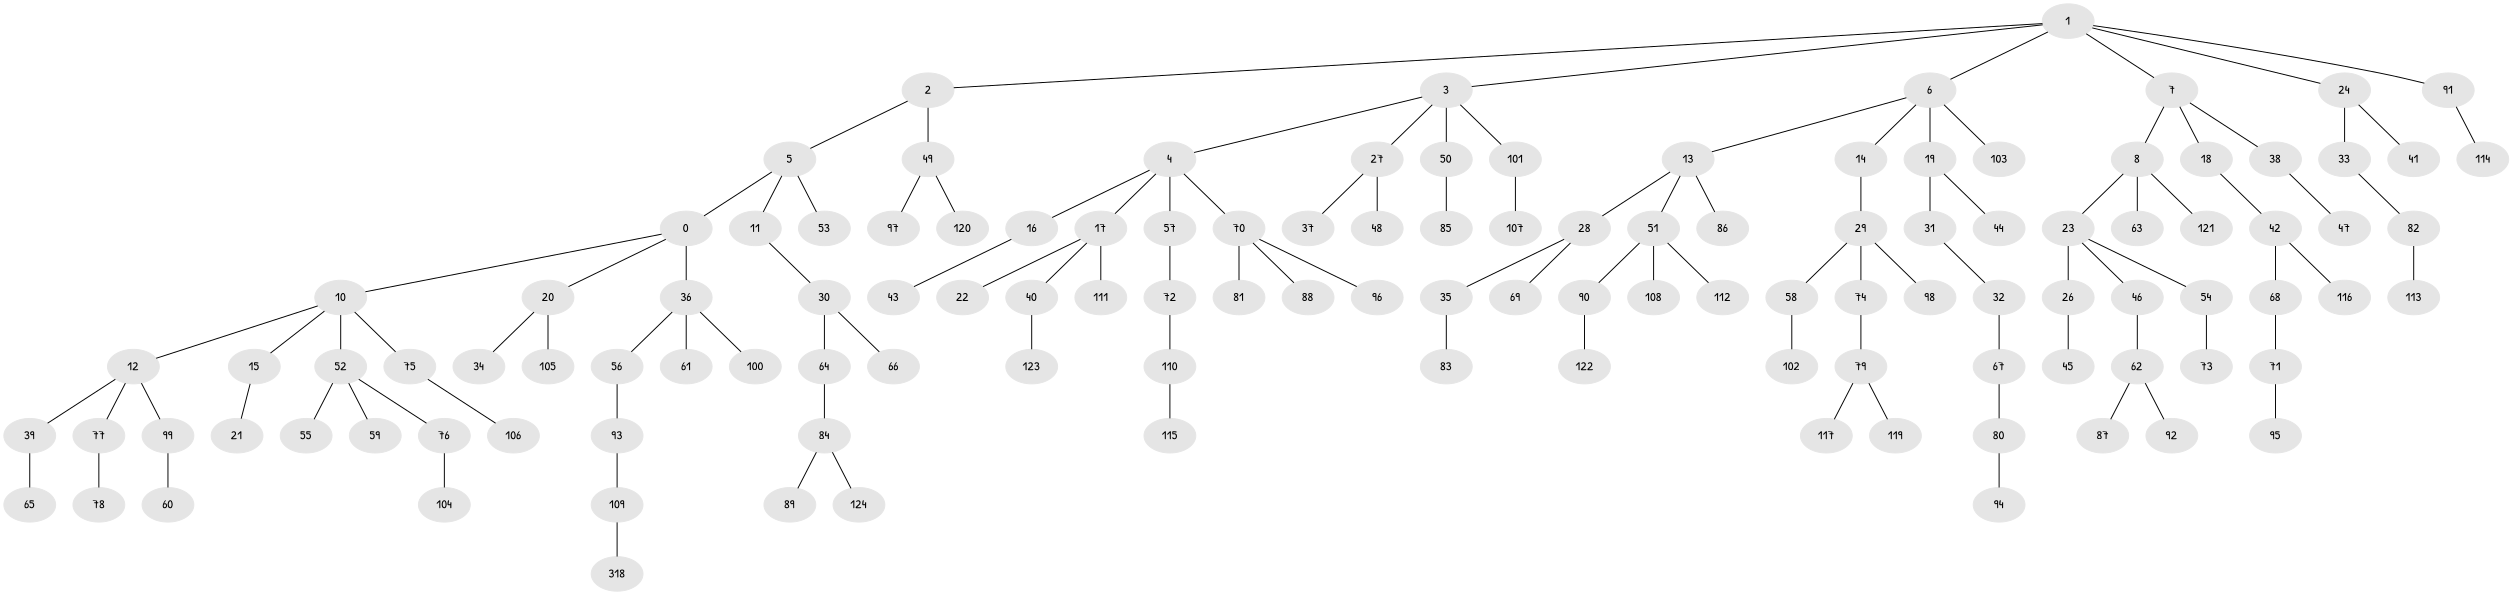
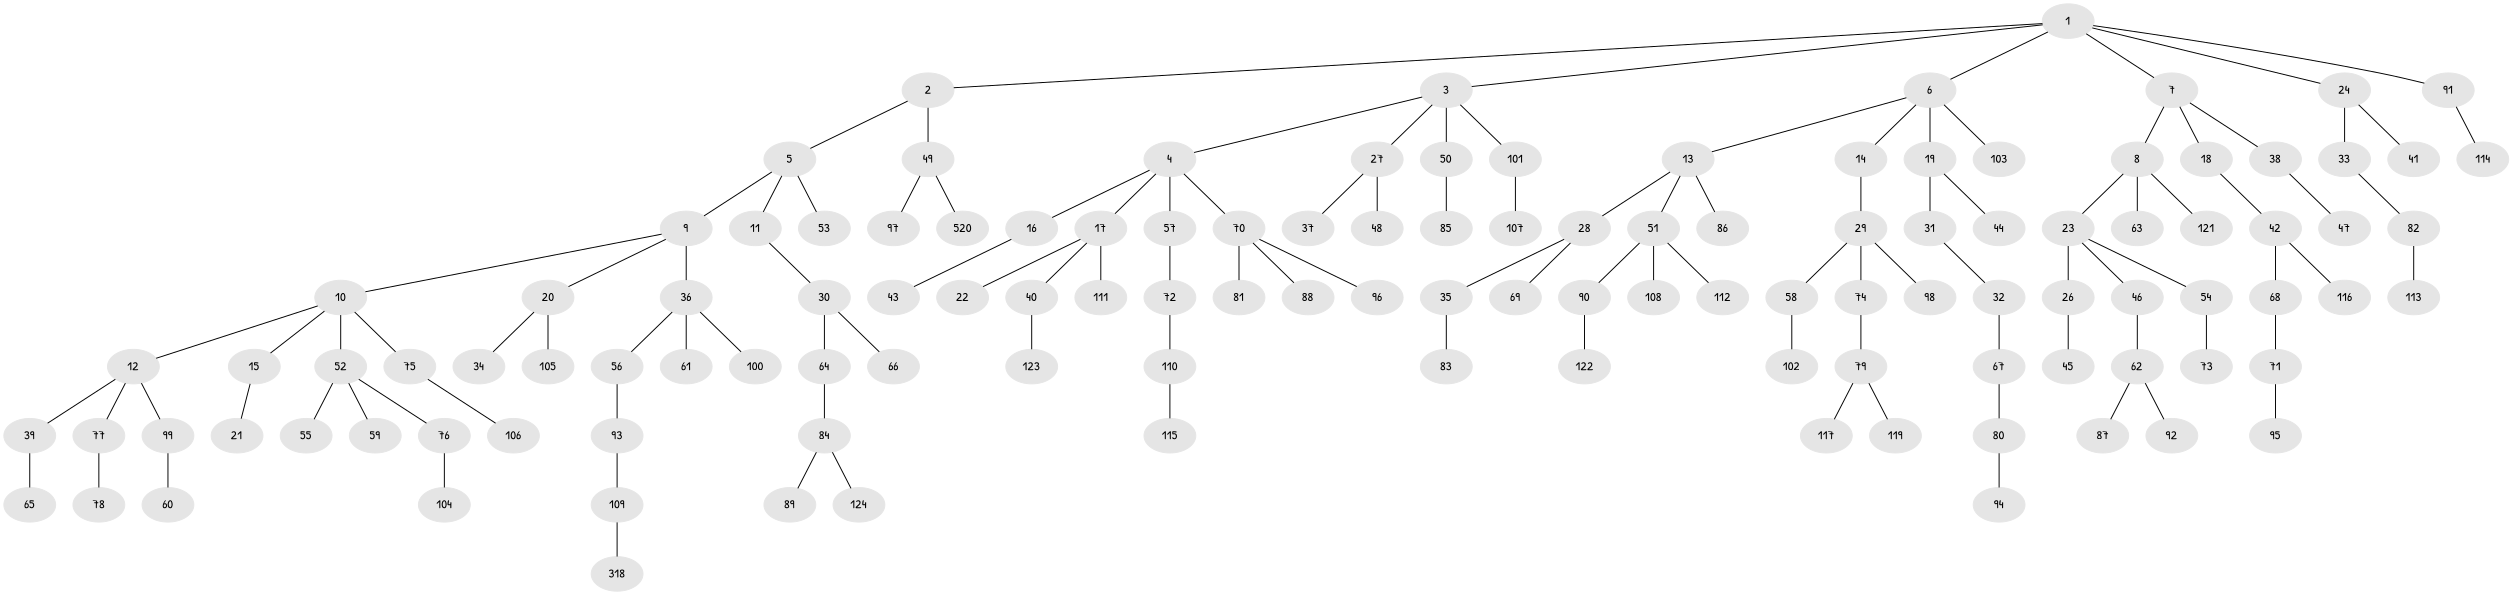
(686, 228) -> (686, 228)
(963, 228) -> (963, 228)
